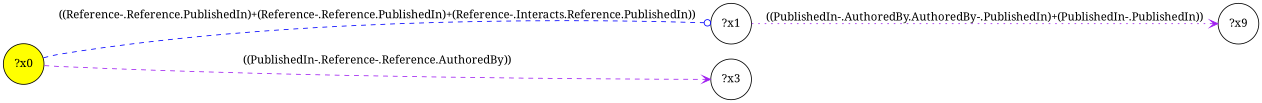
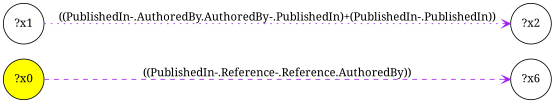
(1238, 24) -> (531, 24)
(373, 25) -> none
(731, 79) -> (531, 79)
